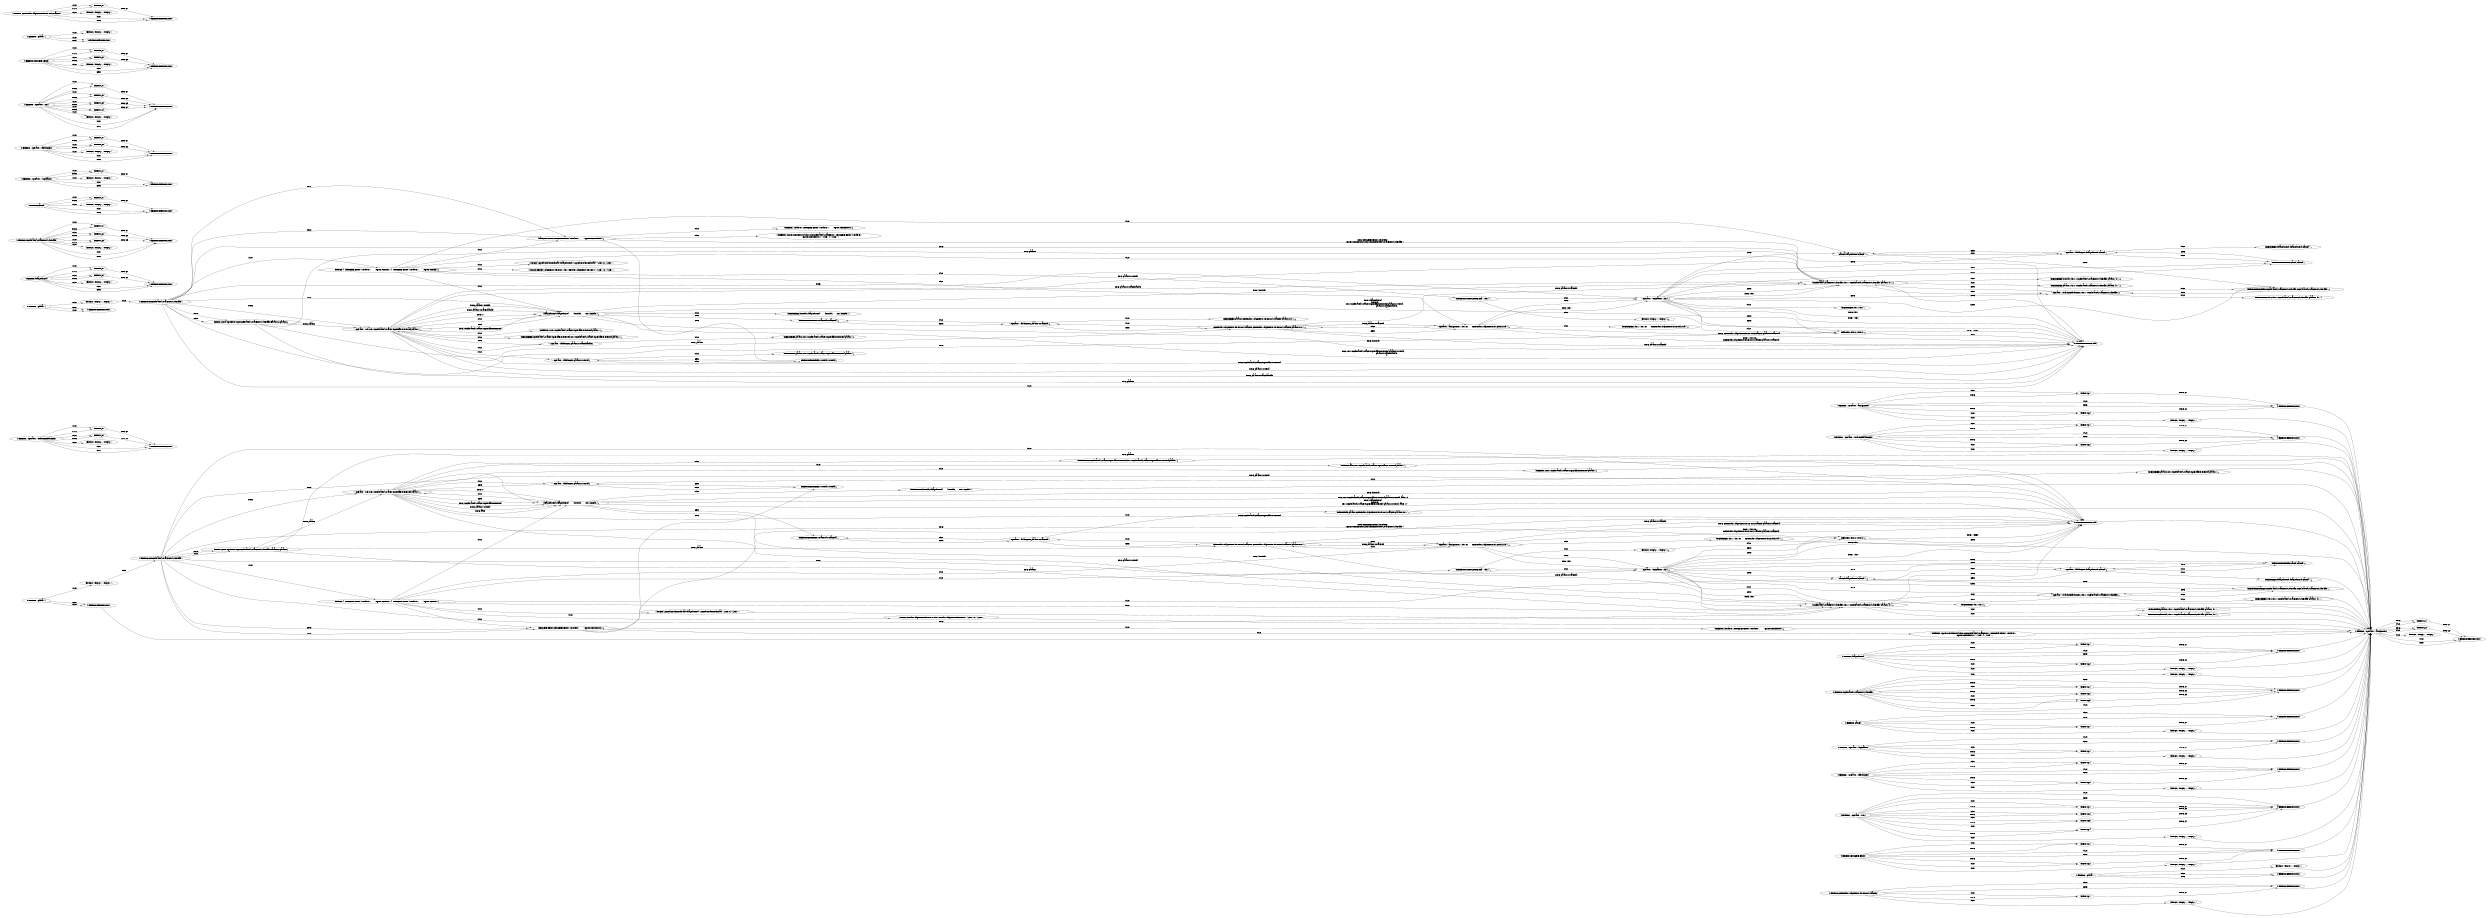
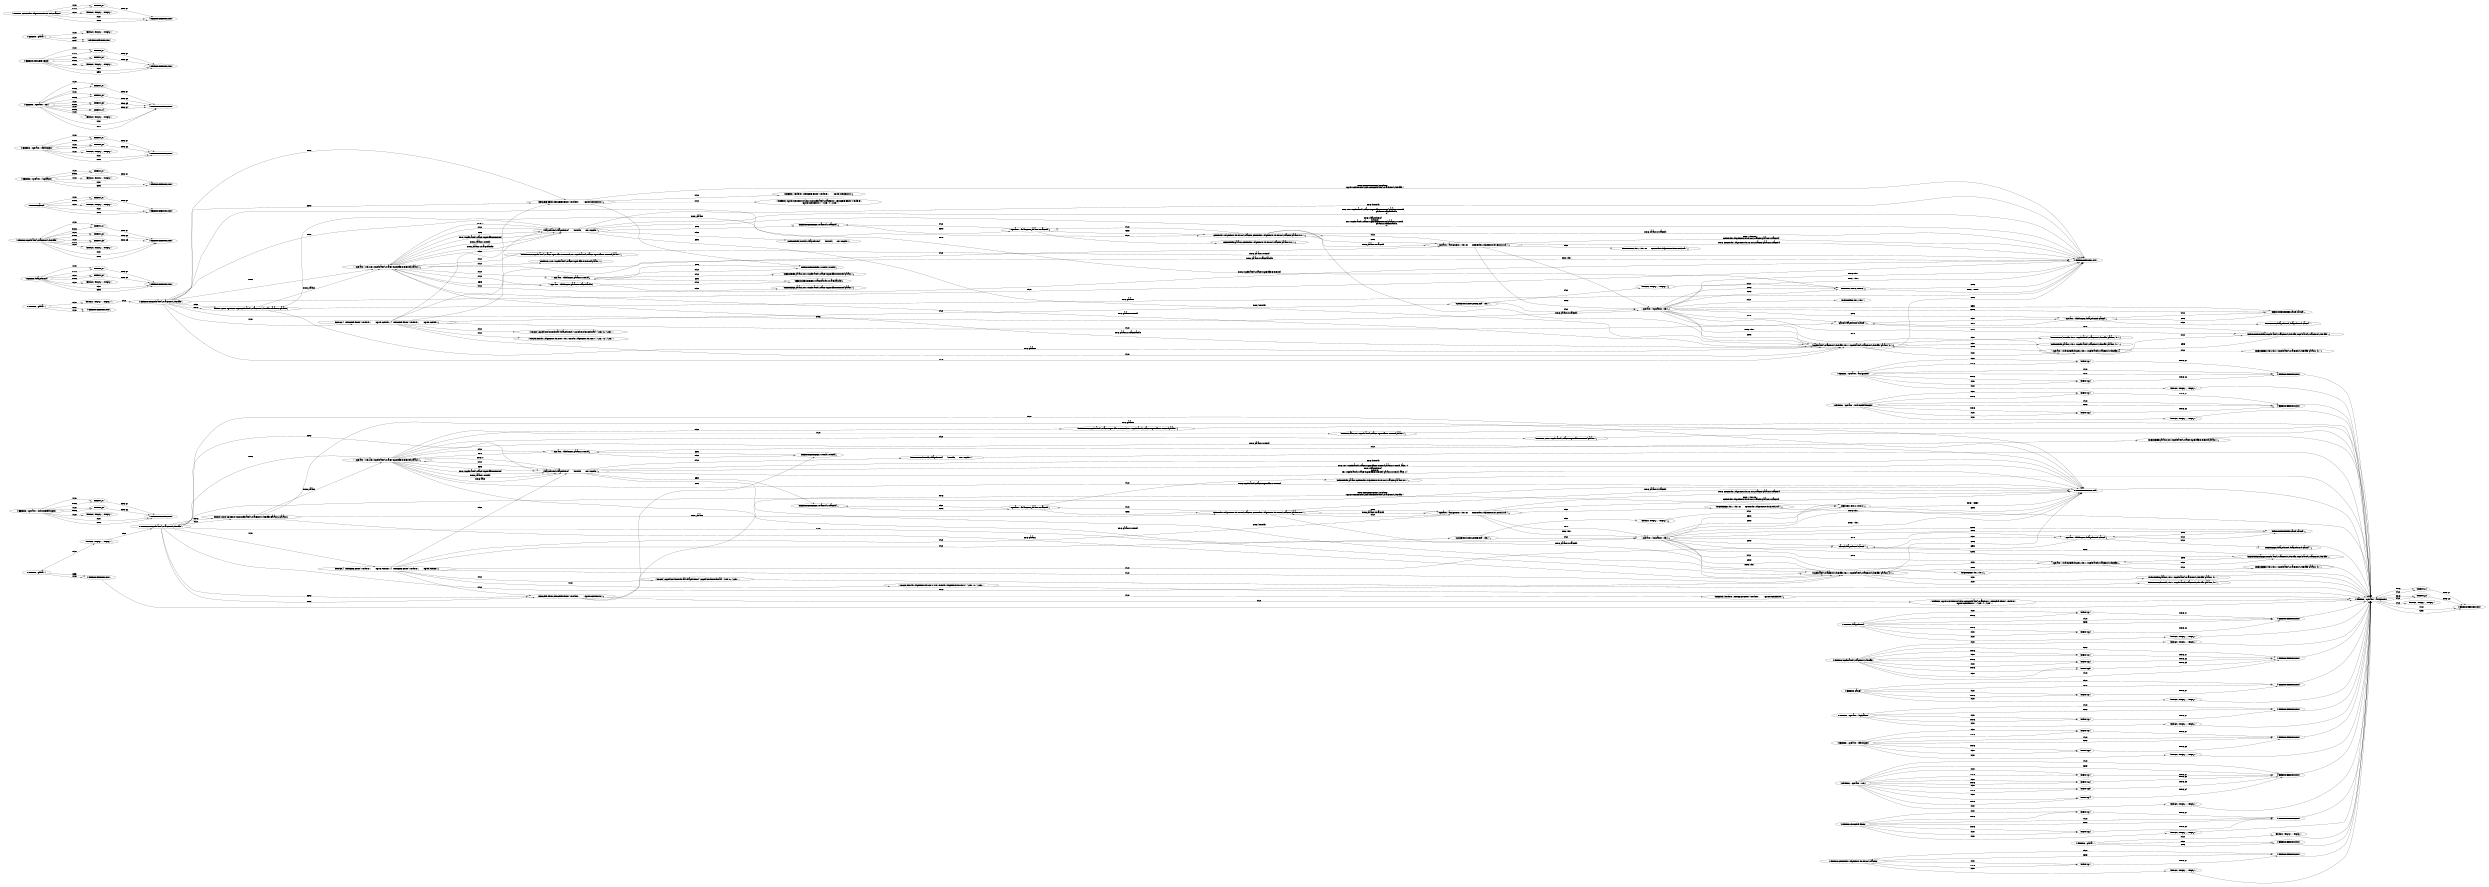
none -> (819, 281)
